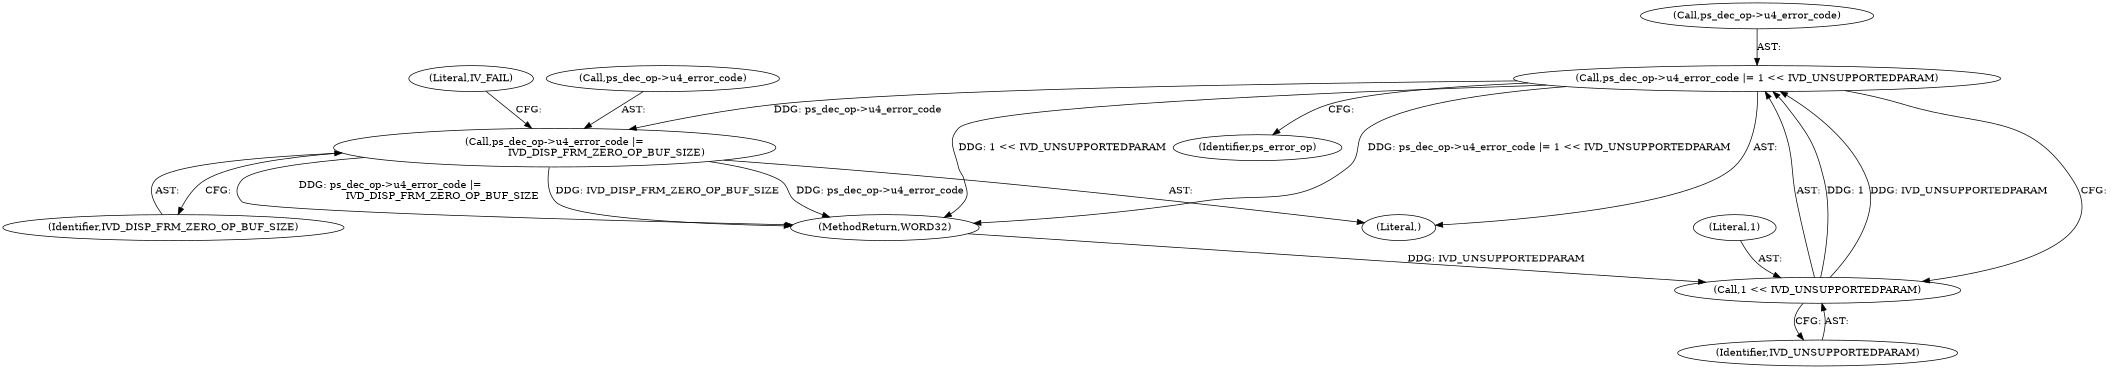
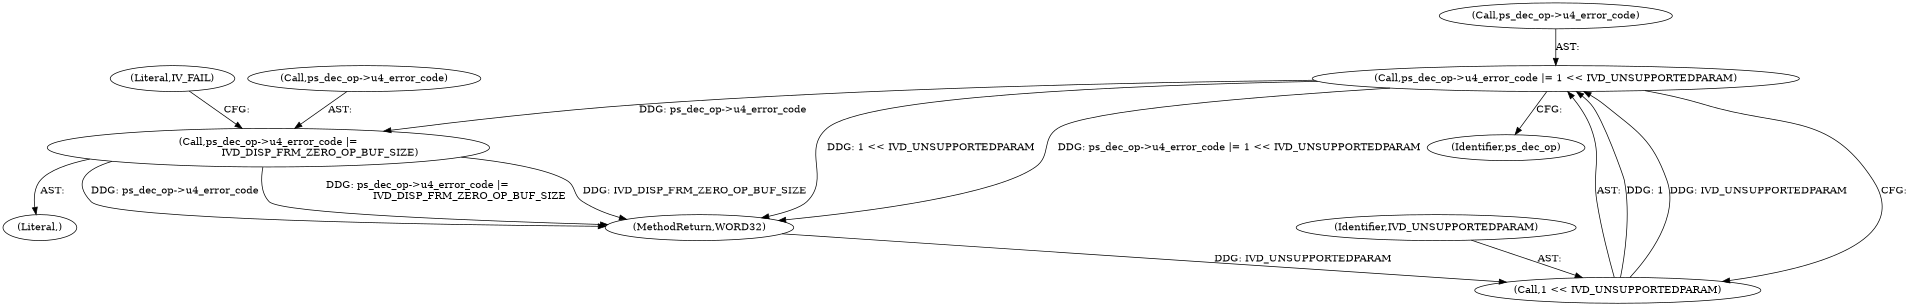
(1258, 148) -> (1506, 148)
(1632, 203) -> none
(173, 228) -> none
(1735, 228) -> none
(1795, 318) -> none
